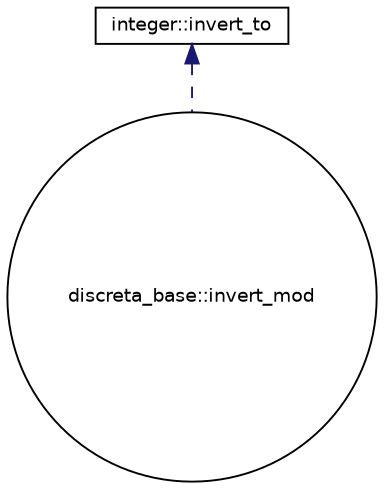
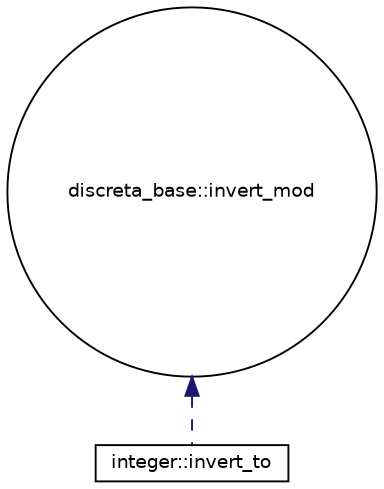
(192, 88) -> (192, 420)
